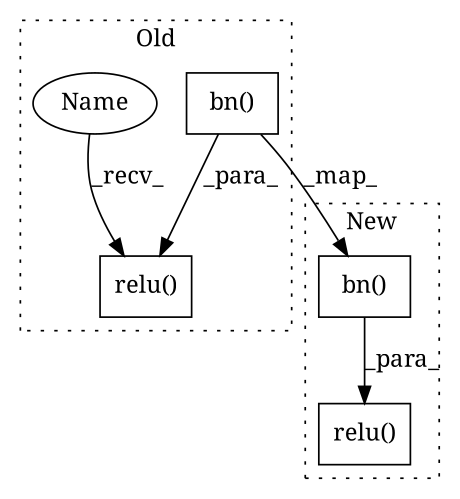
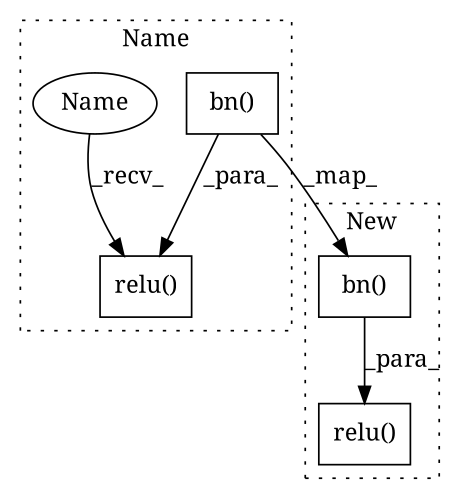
(156, 40) -> (156, 40)
